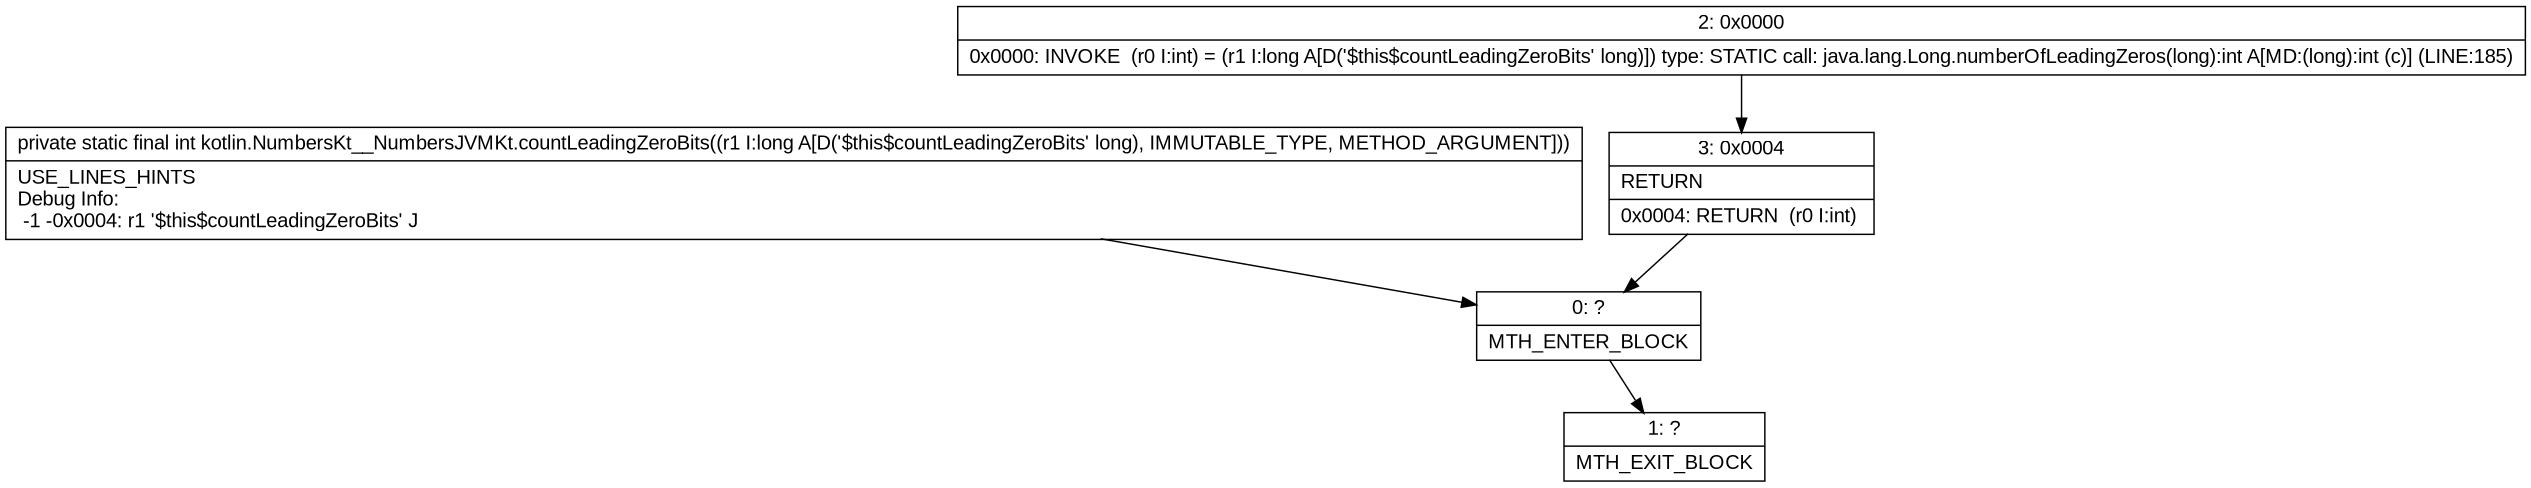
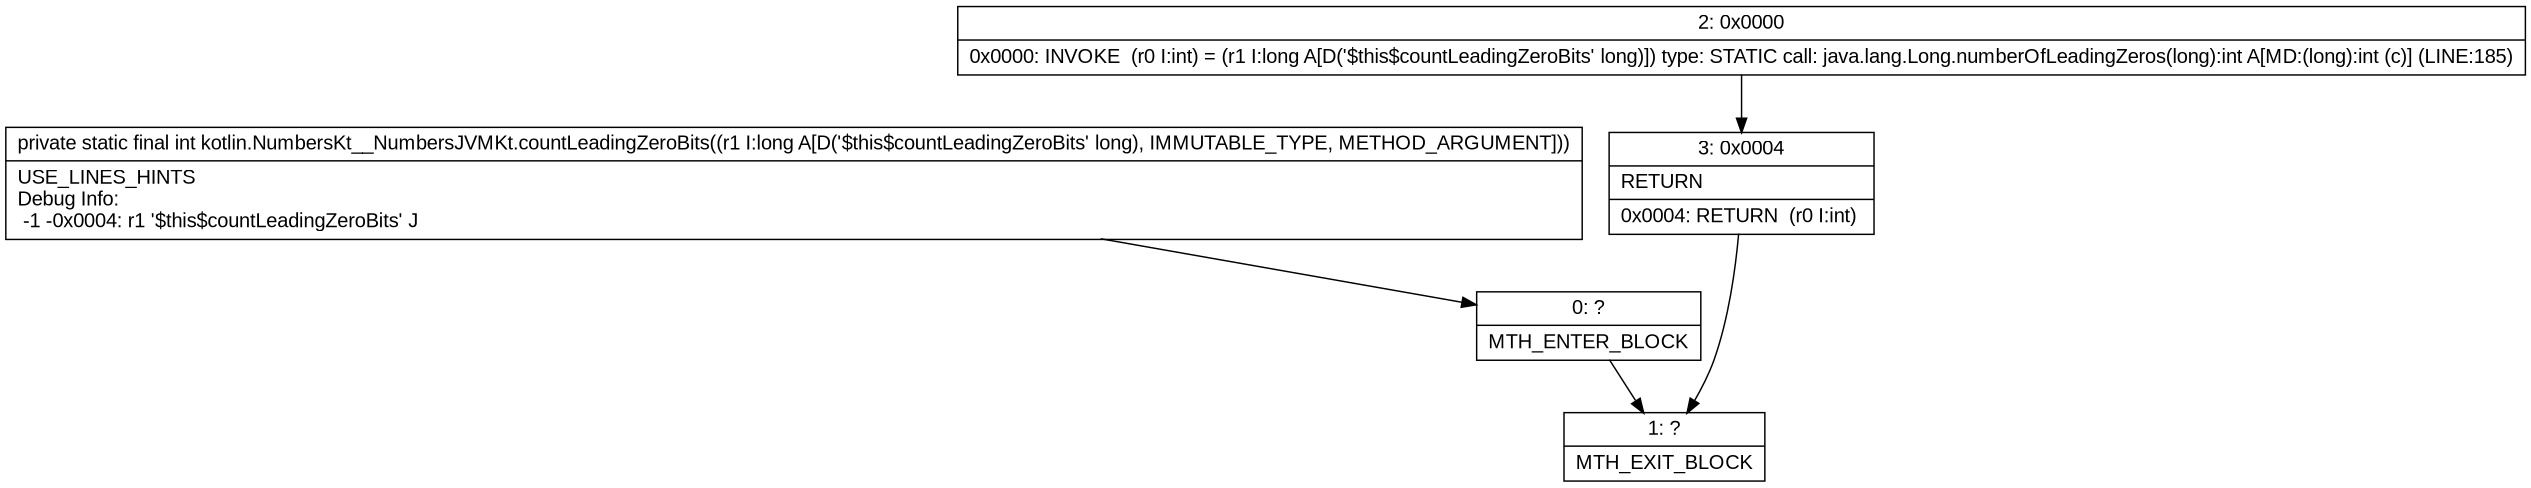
(1662, 258) -> (1725, 320)
